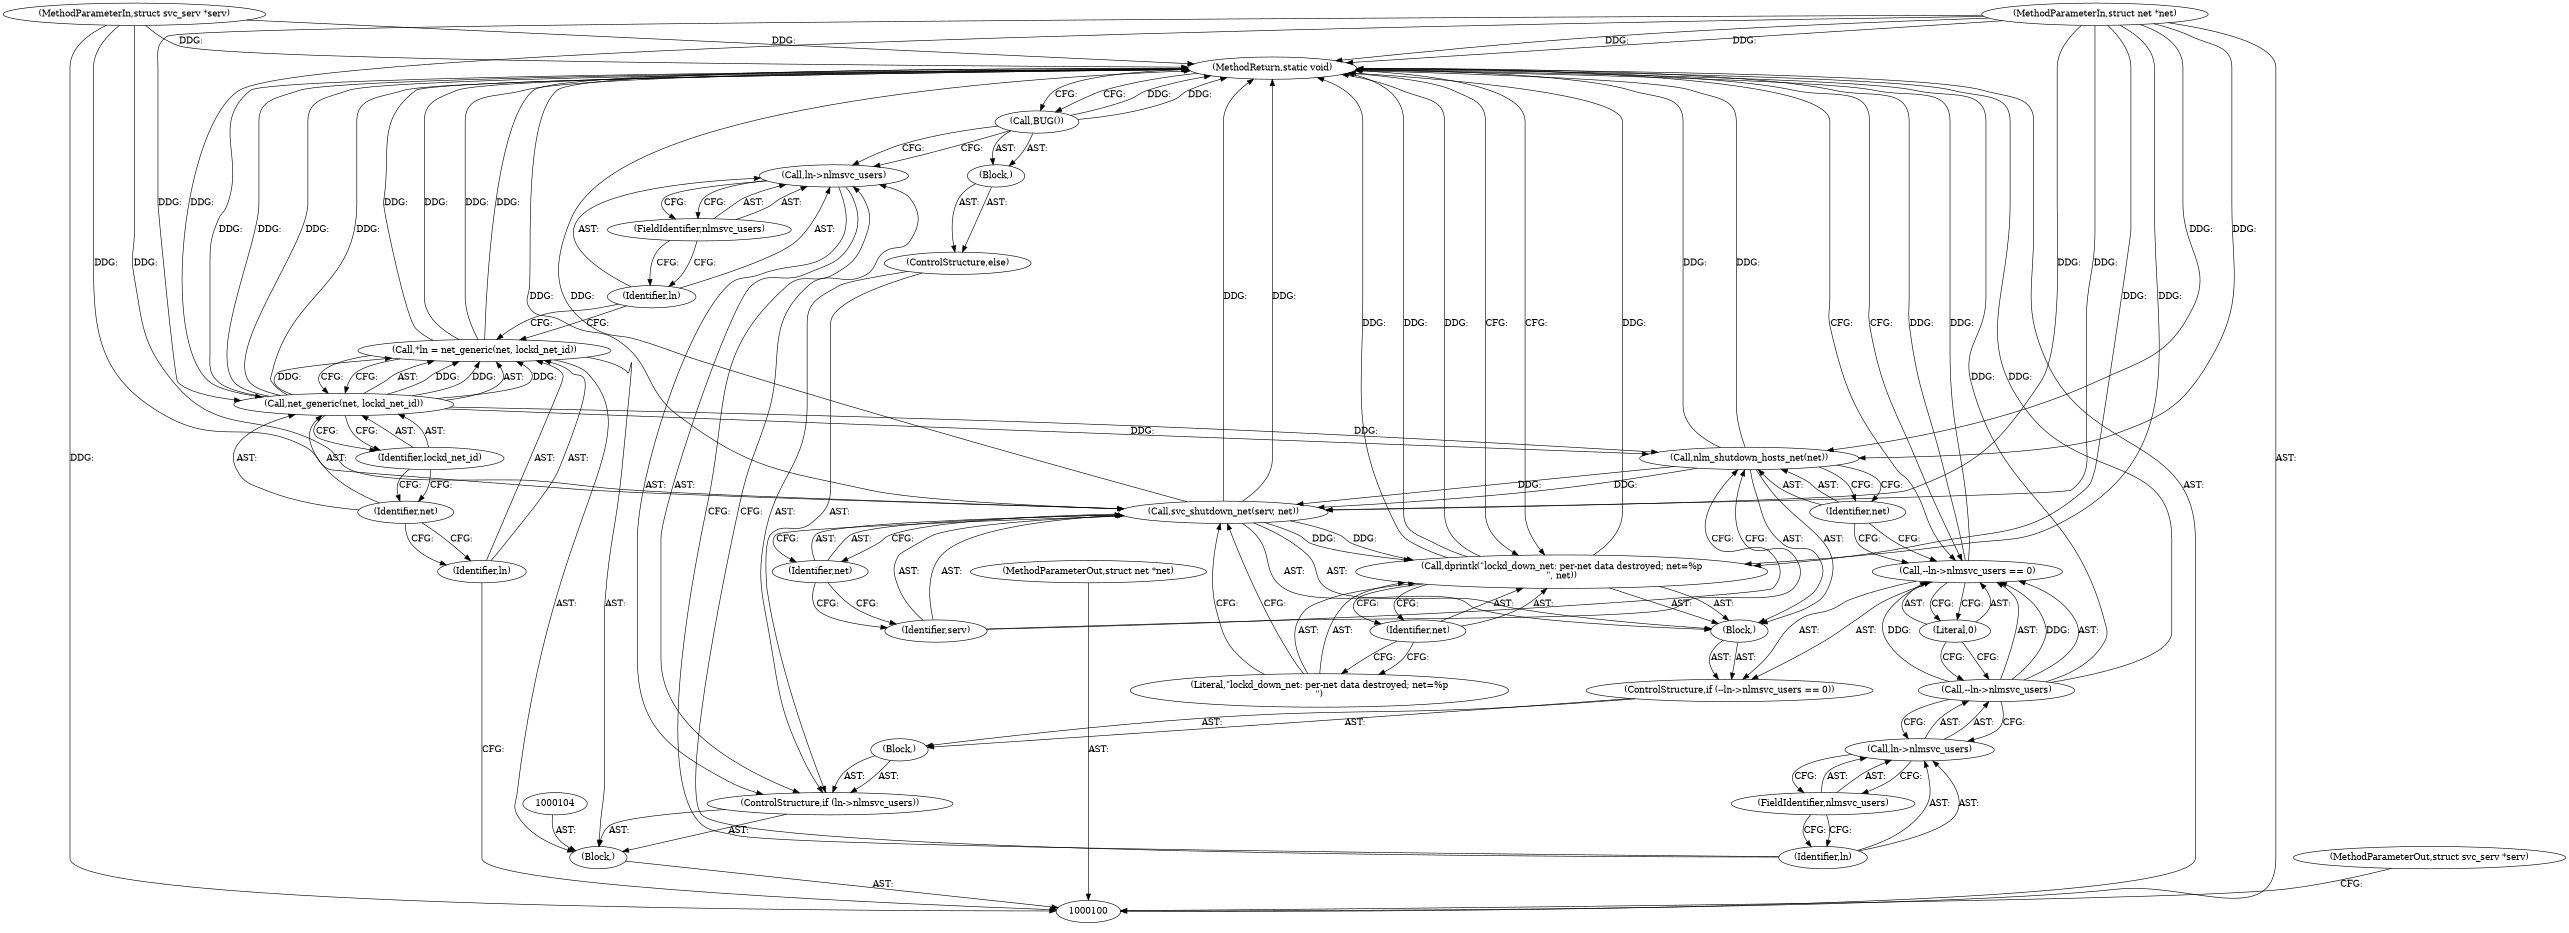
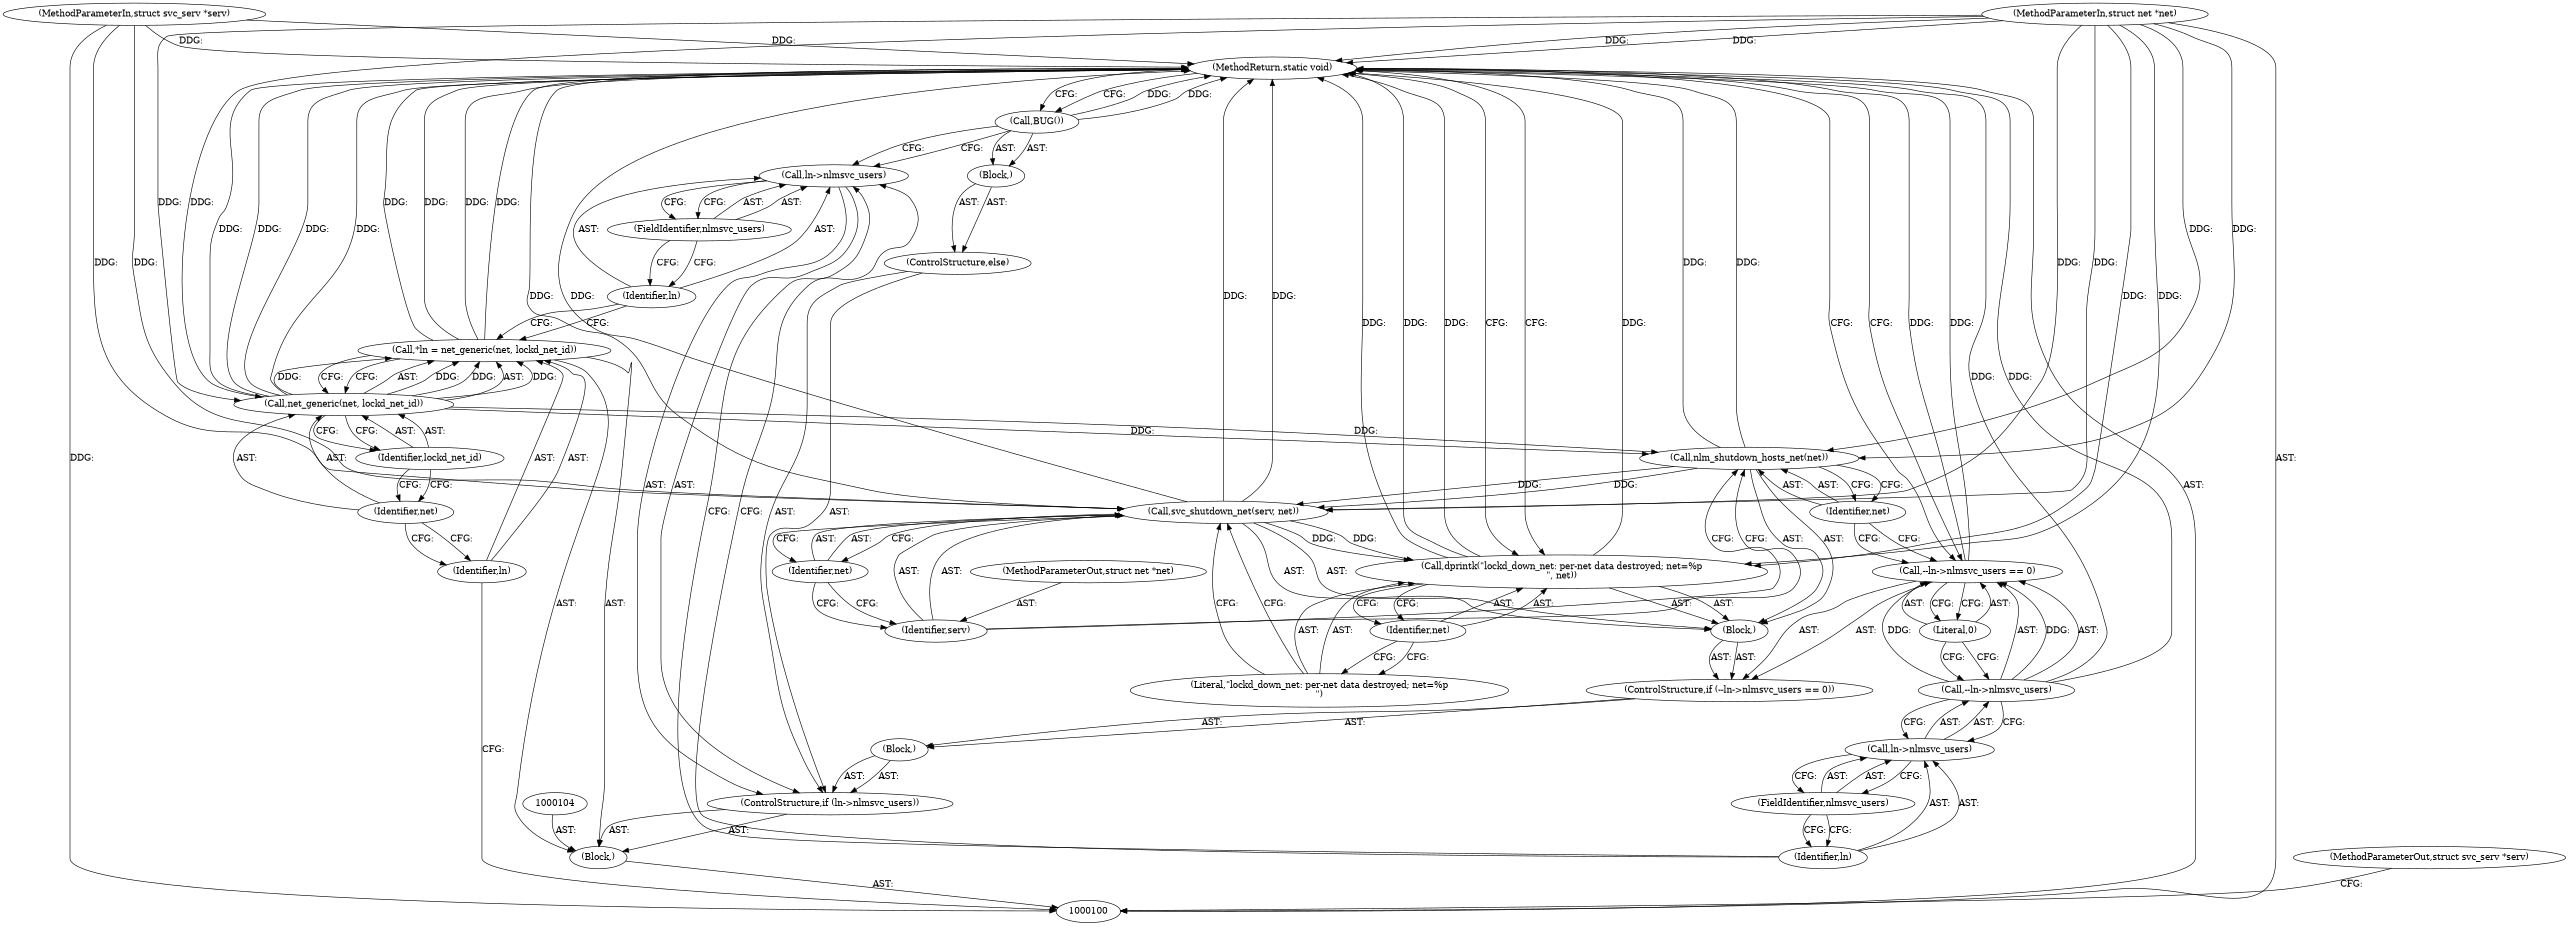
(1088, 746) -> (1014, 601)
